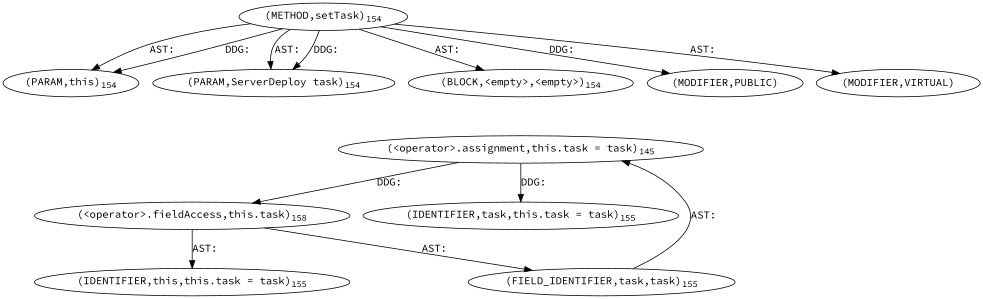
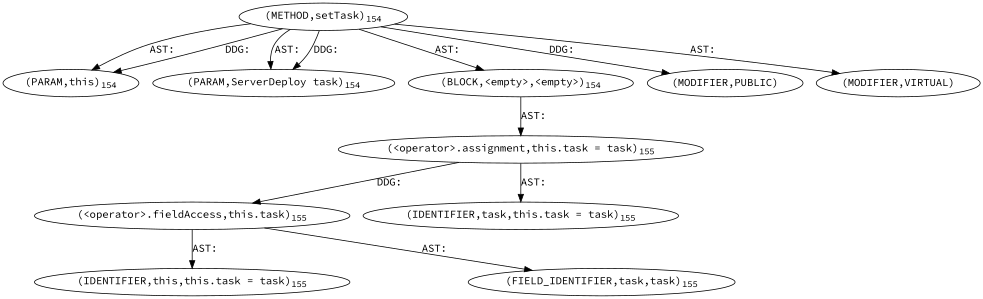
(647, 148) -> (647, 148)
(537, 183) -> (537, 183)
(299, 215) -> (299, 215)
(690, 215) -> (521, 112)
